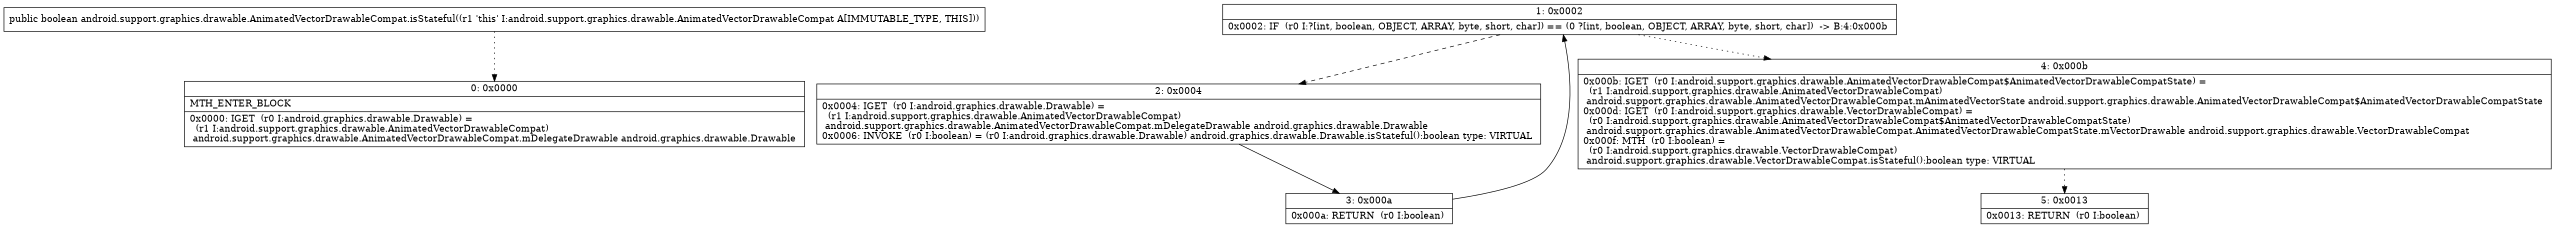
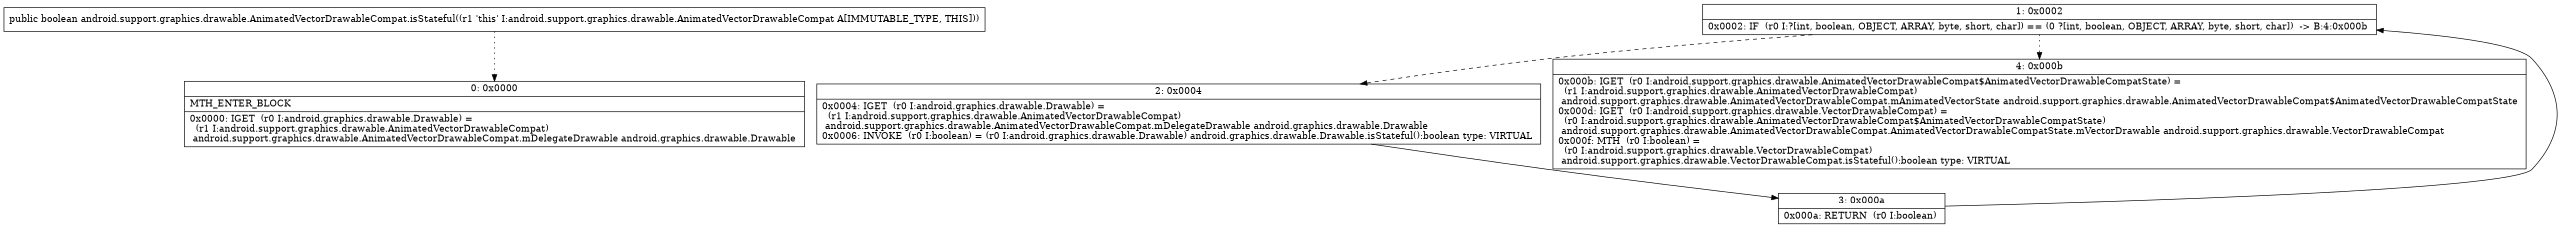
(2065, 209) -> none
